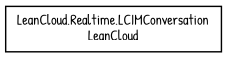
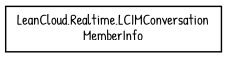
(114, 29) -> (114, 29)
